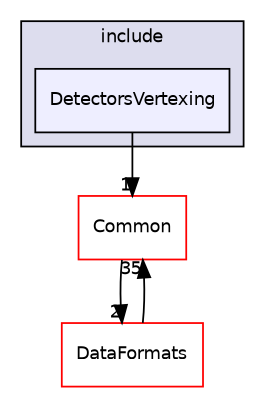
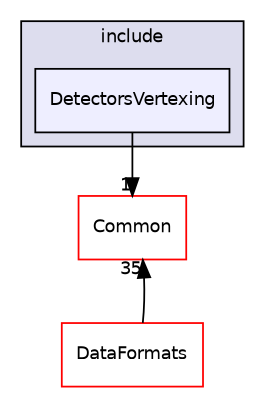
(121, 283) -> none
